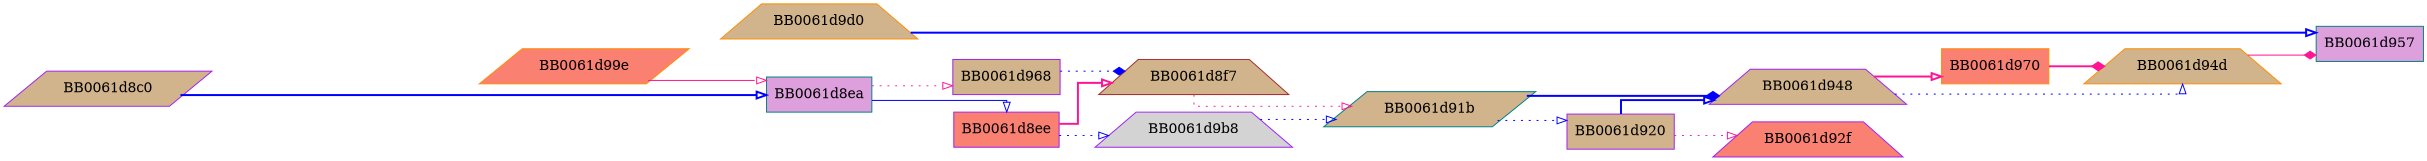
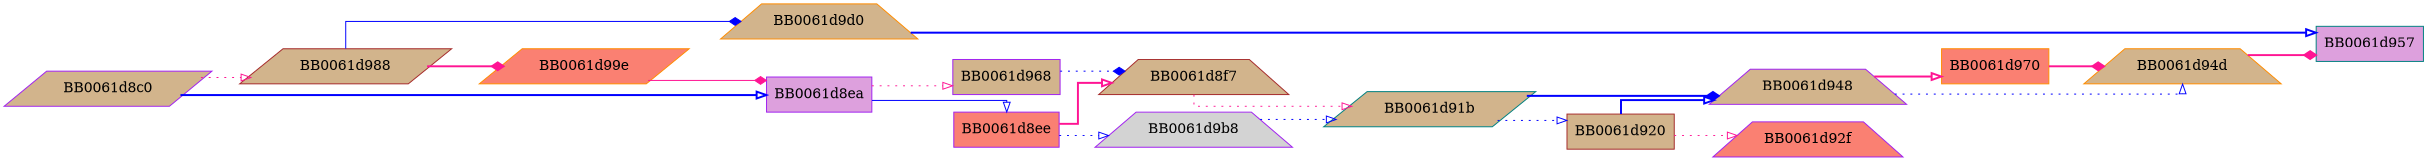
(2276, 55) -> (2276, 55)
none -> (346, 66)
(701, 80) -> (701, 80)
(819, 95) -> (819, 95)
(1621, 132) -> (1621, 132)
